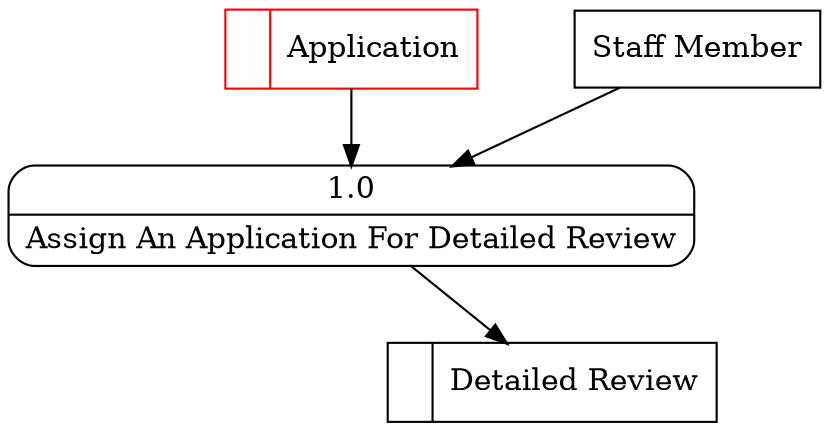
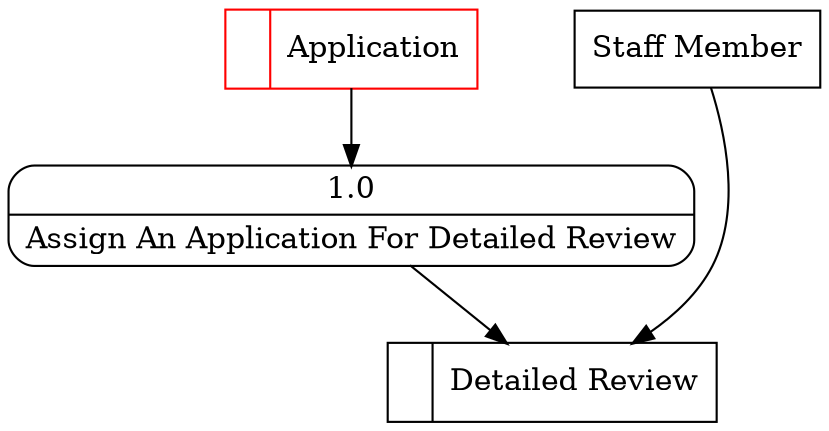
(546, 122) -> (726, 223)
